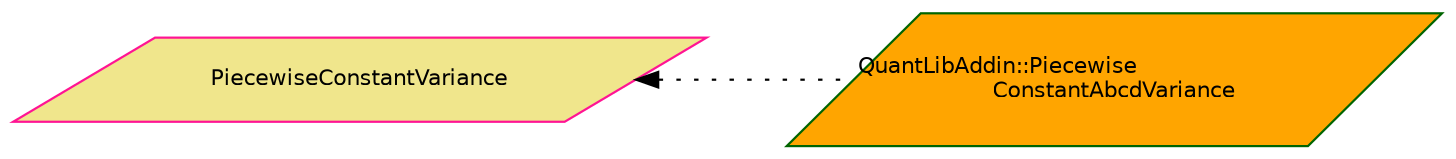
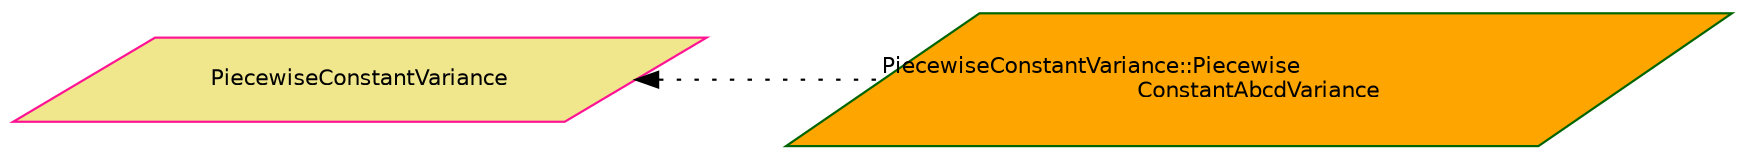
(1114, 80) -> (1259, 80)
